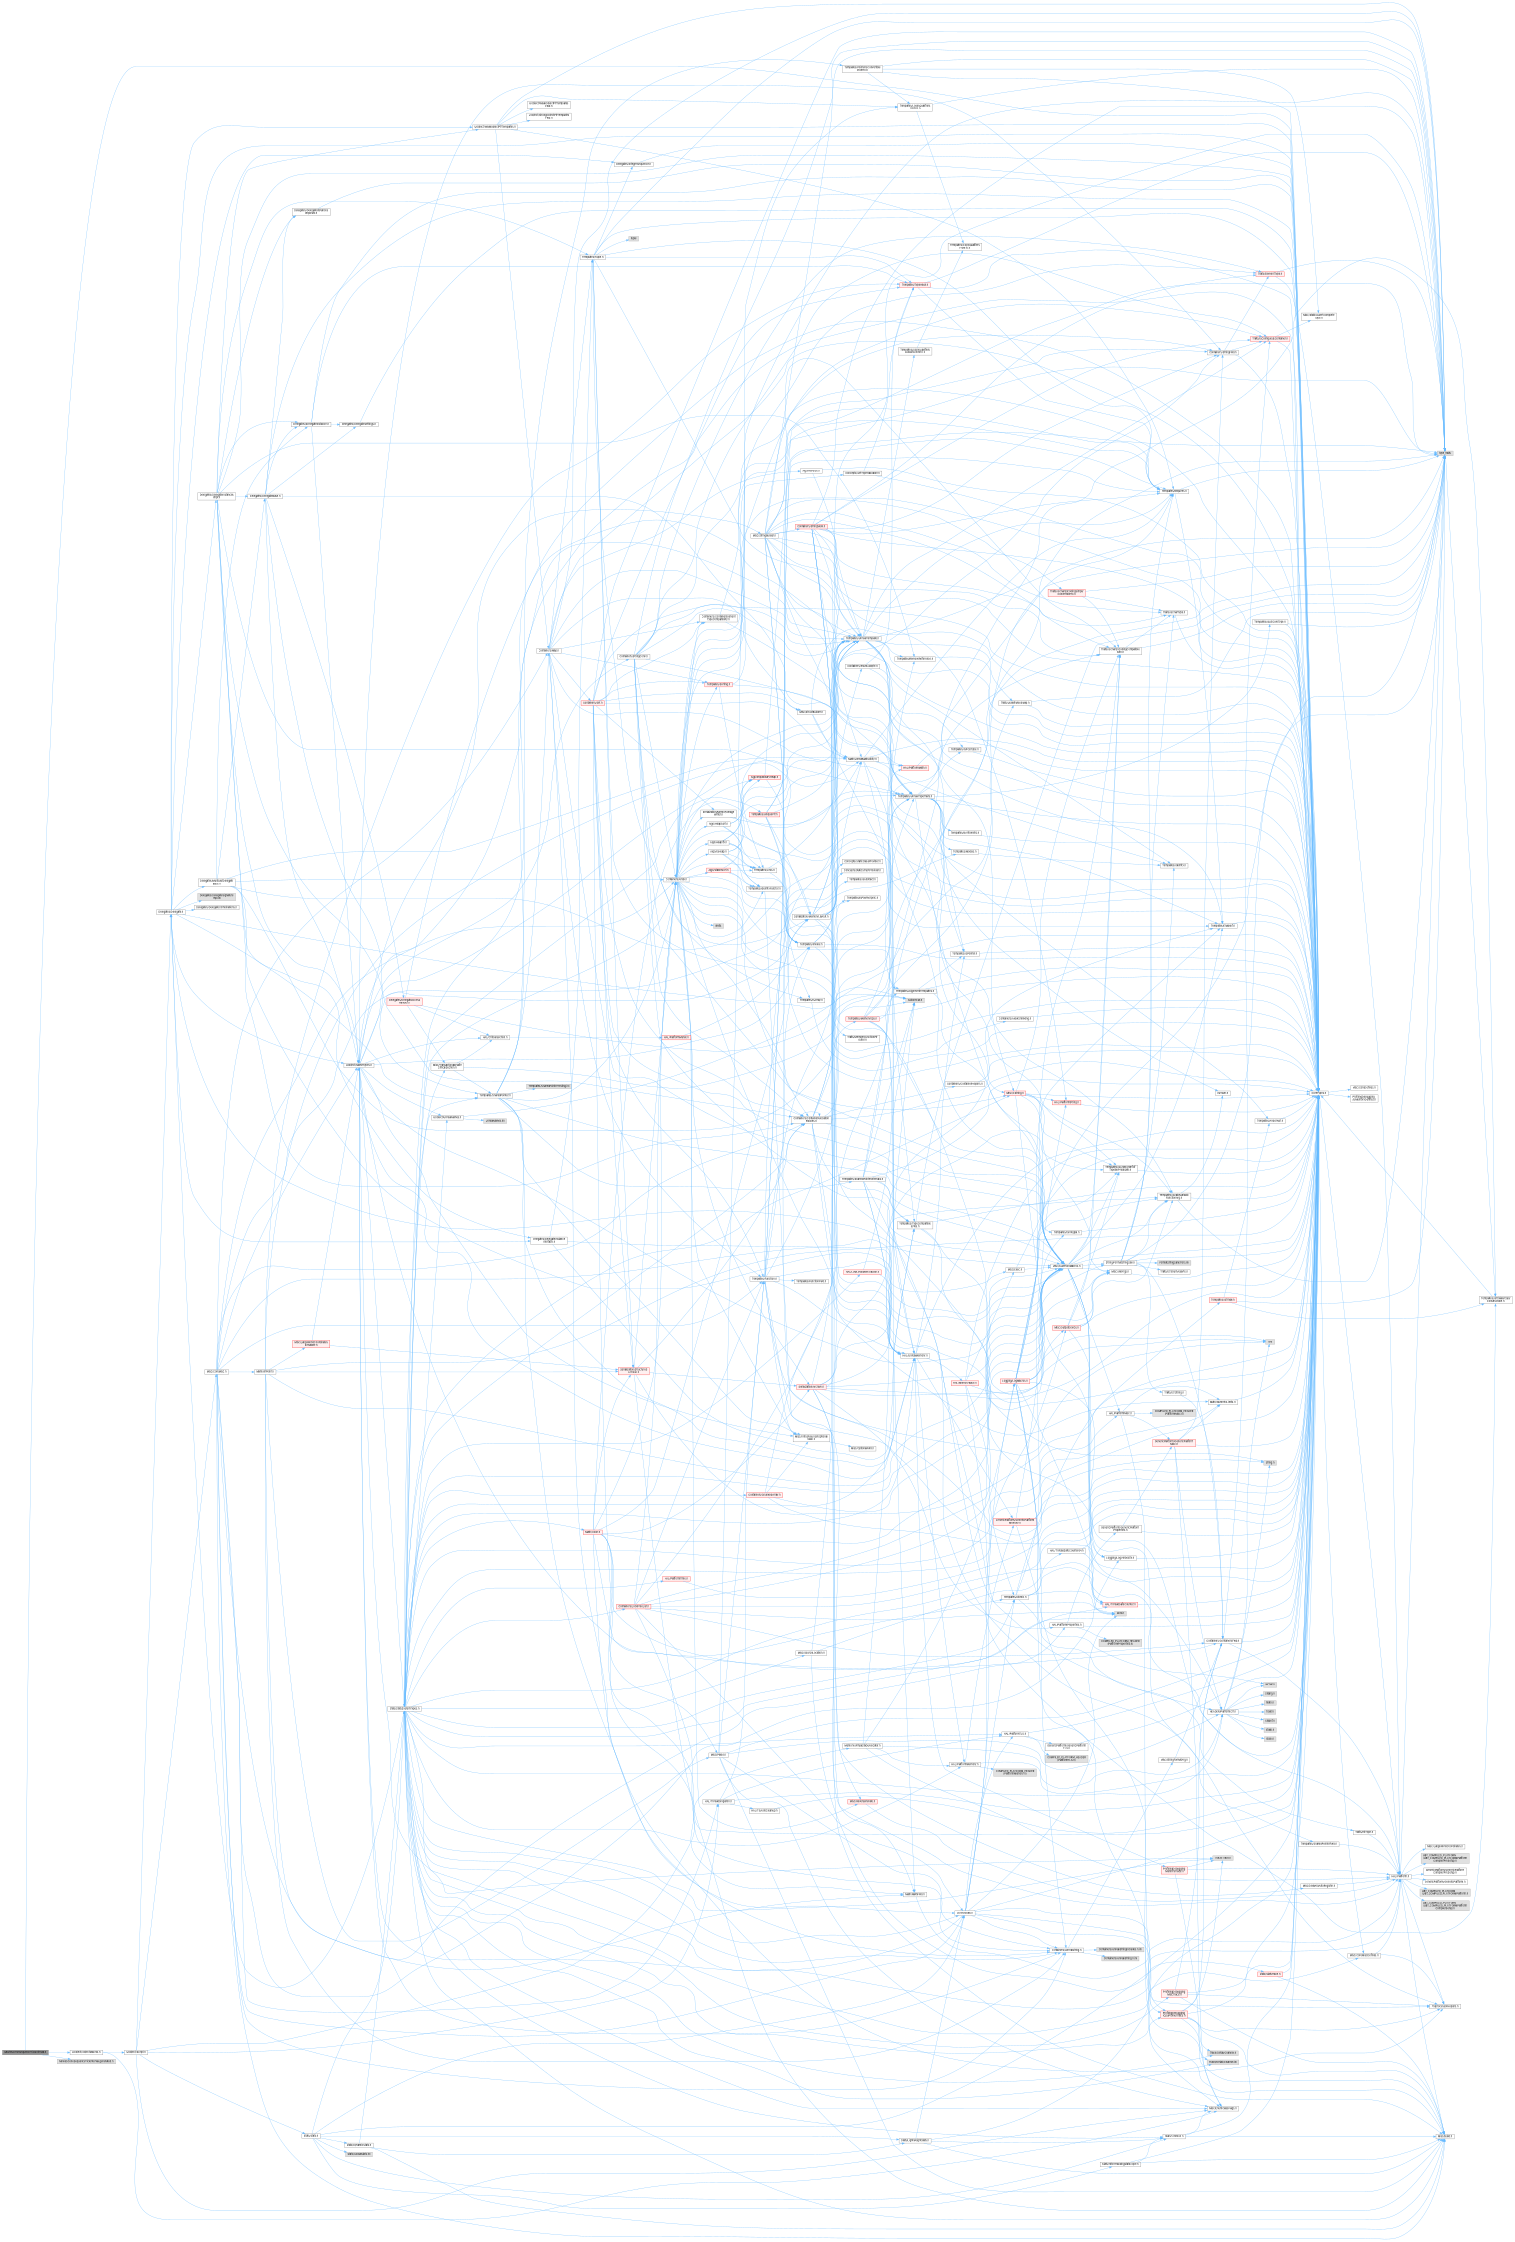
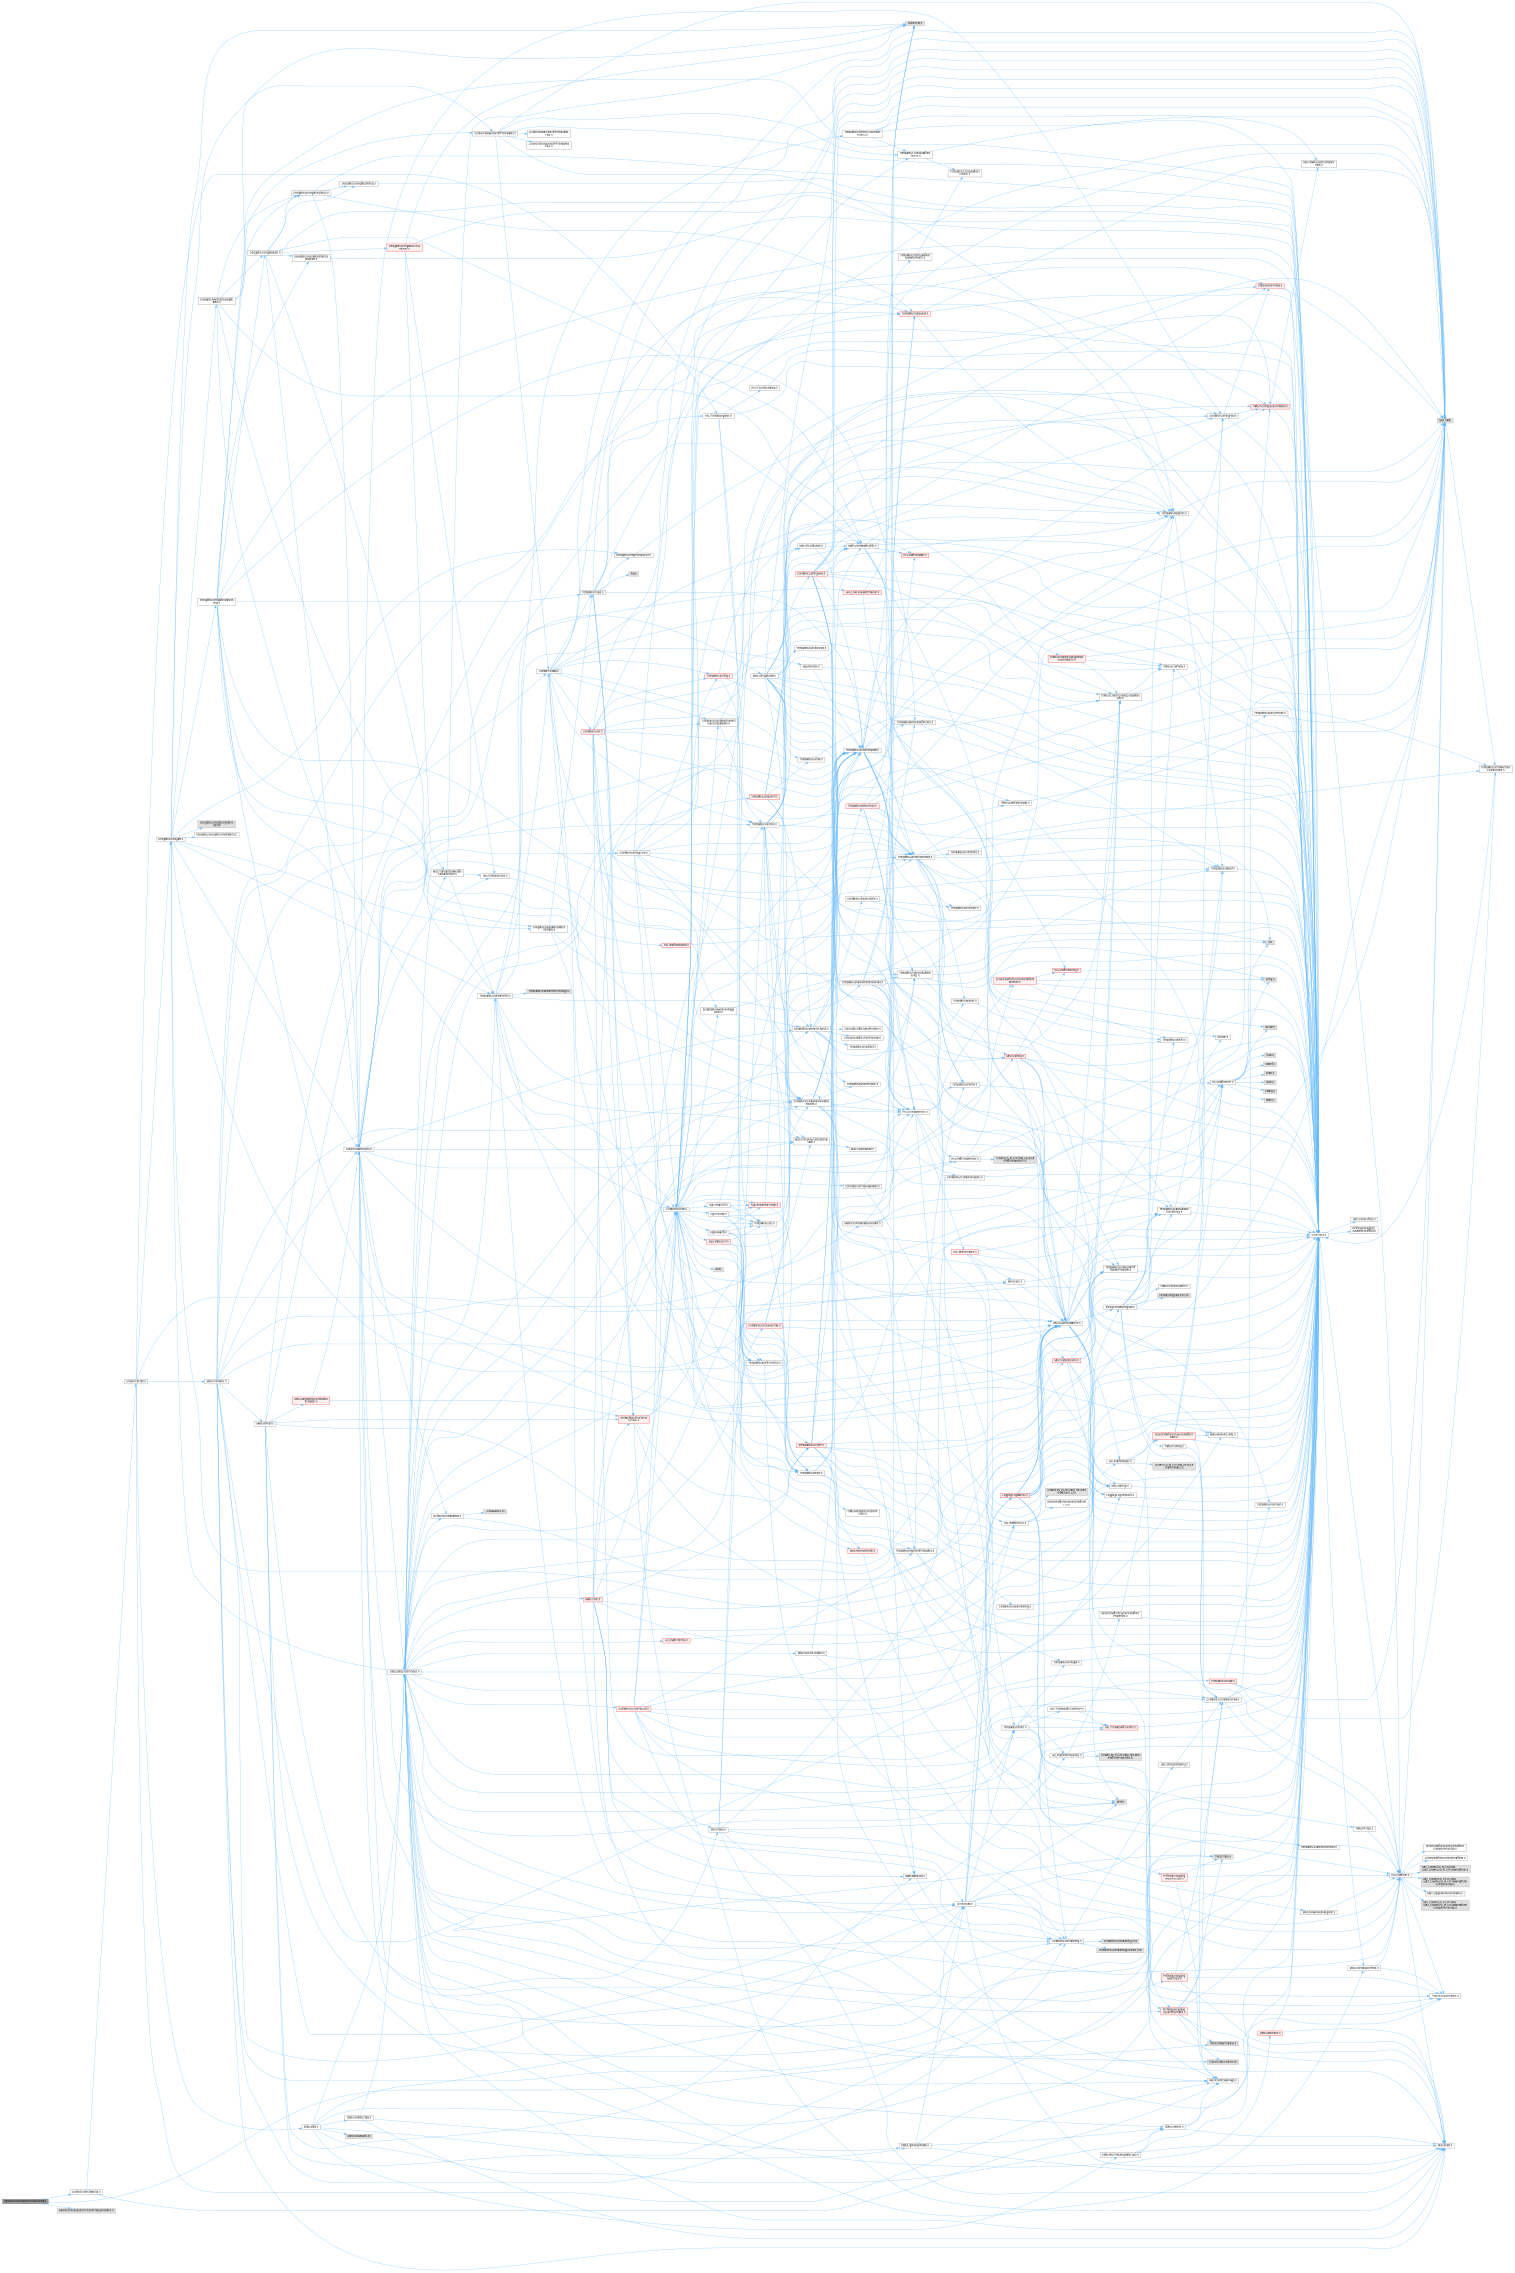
(656, 864) -> (774, 707)
(680, 1082) -> (654, 1140)
(1223, 1712) -> (1223, 1082)
